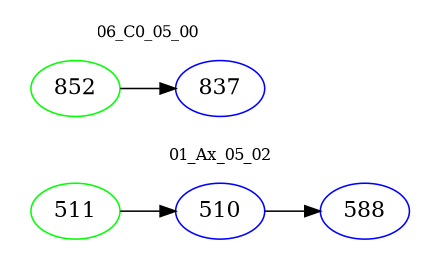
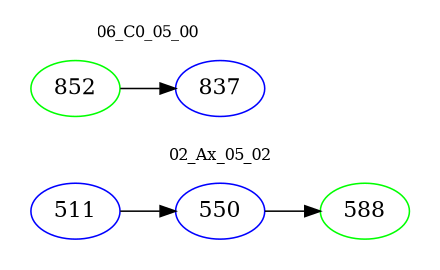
(220, 156) -> (220, 156)
(75, 211) -> (75, 211)
(220, 211) -> (220, 211)
(365, 211) -> (365, 211)
